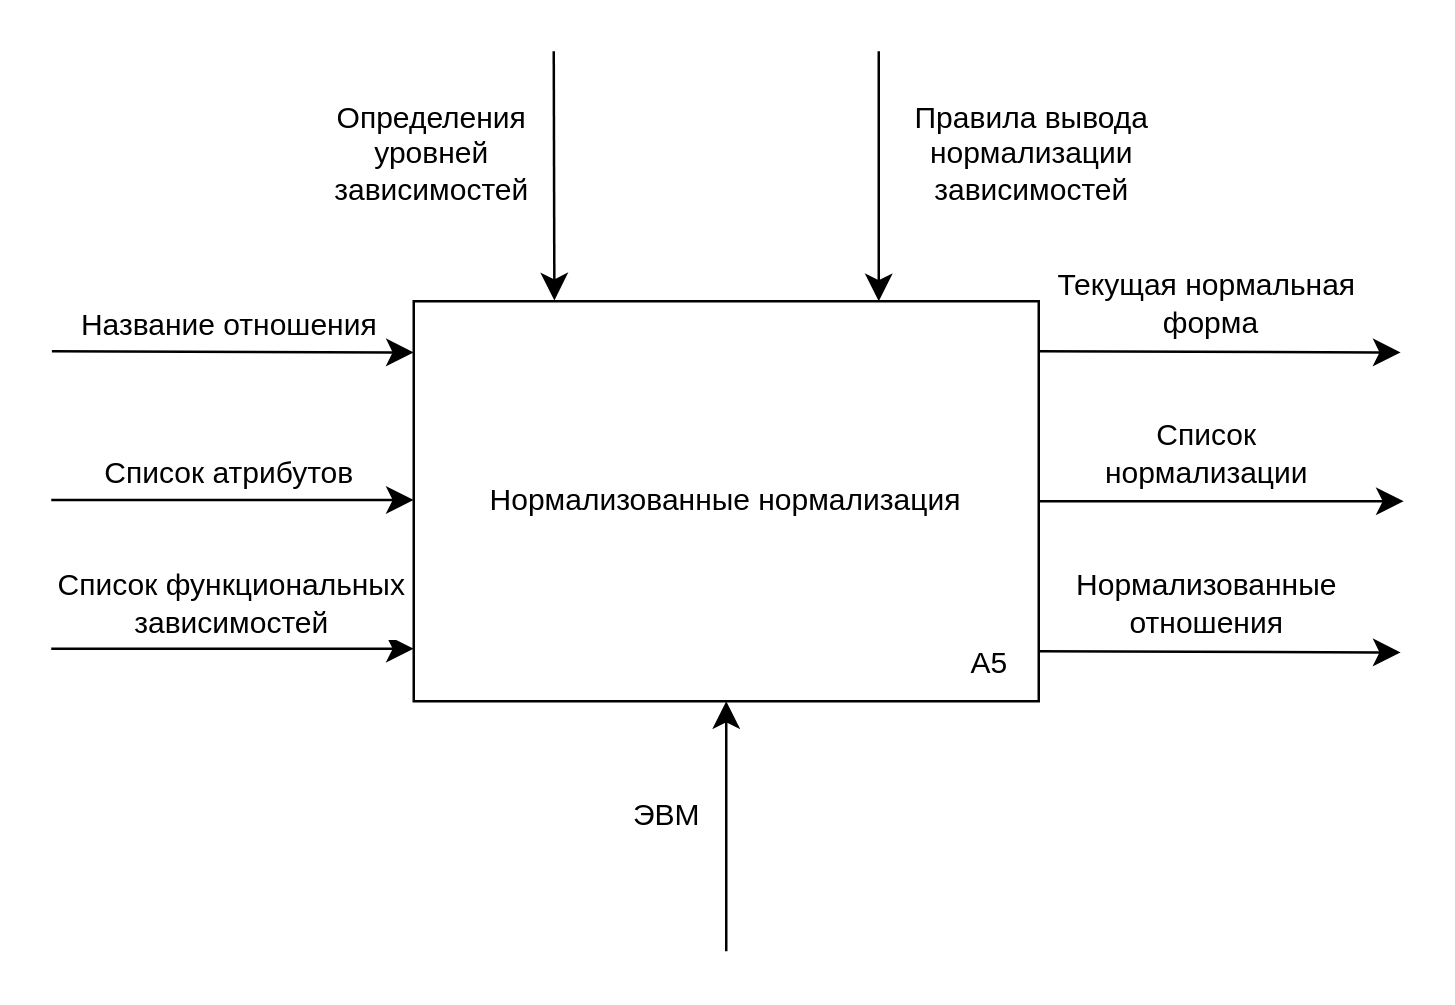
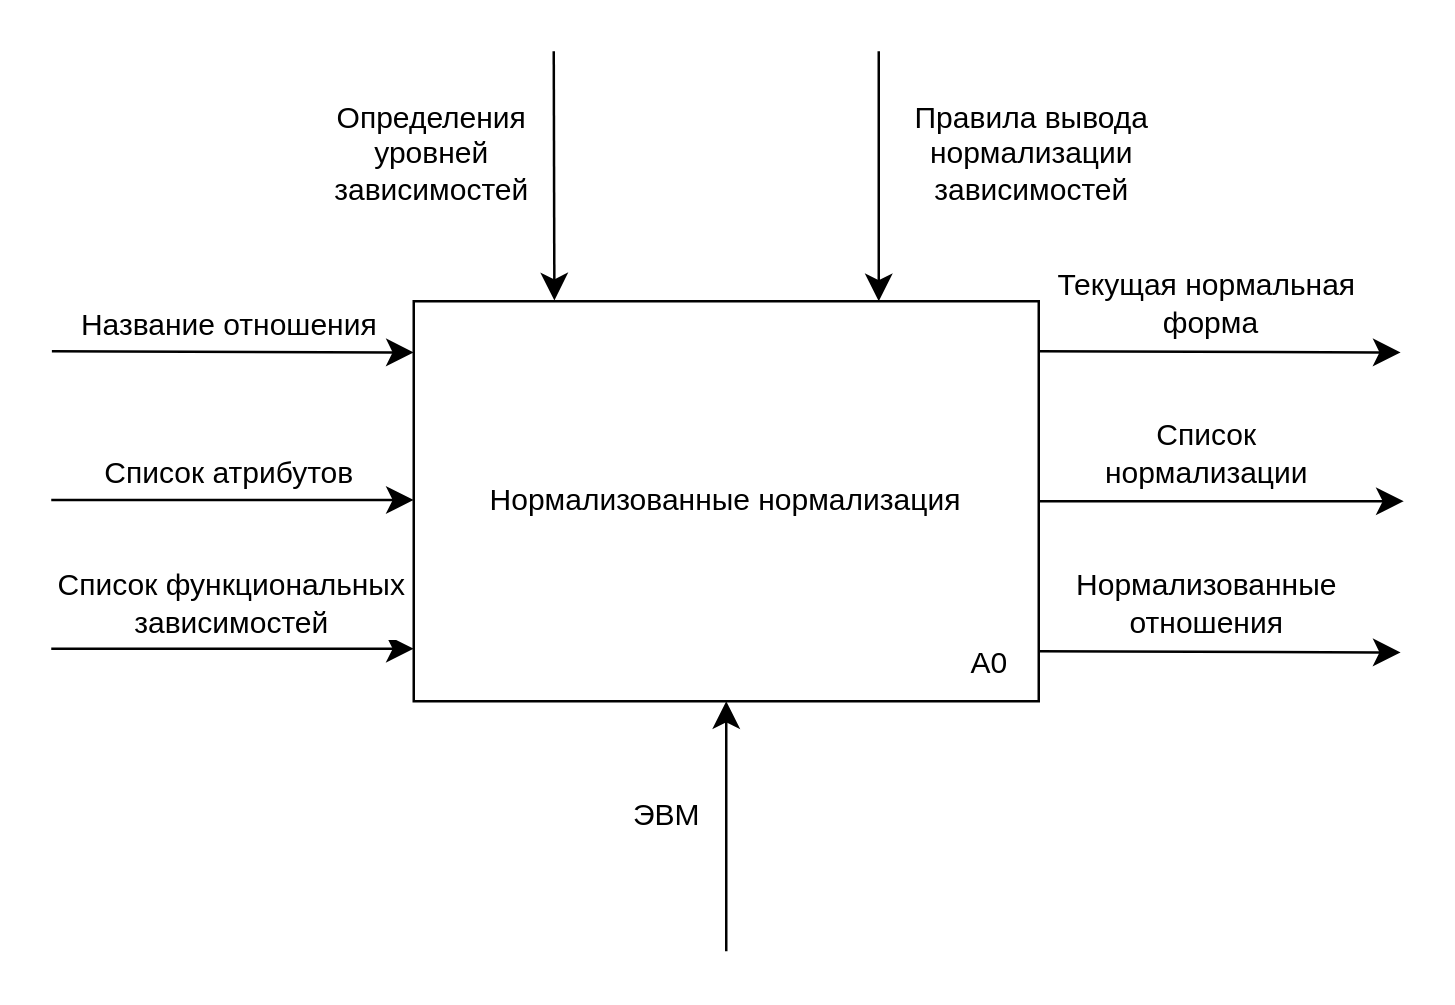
(990, 664) -> (990, 664)
